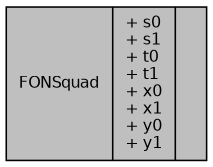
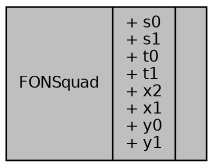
(144, 92) -> (144, 92)
